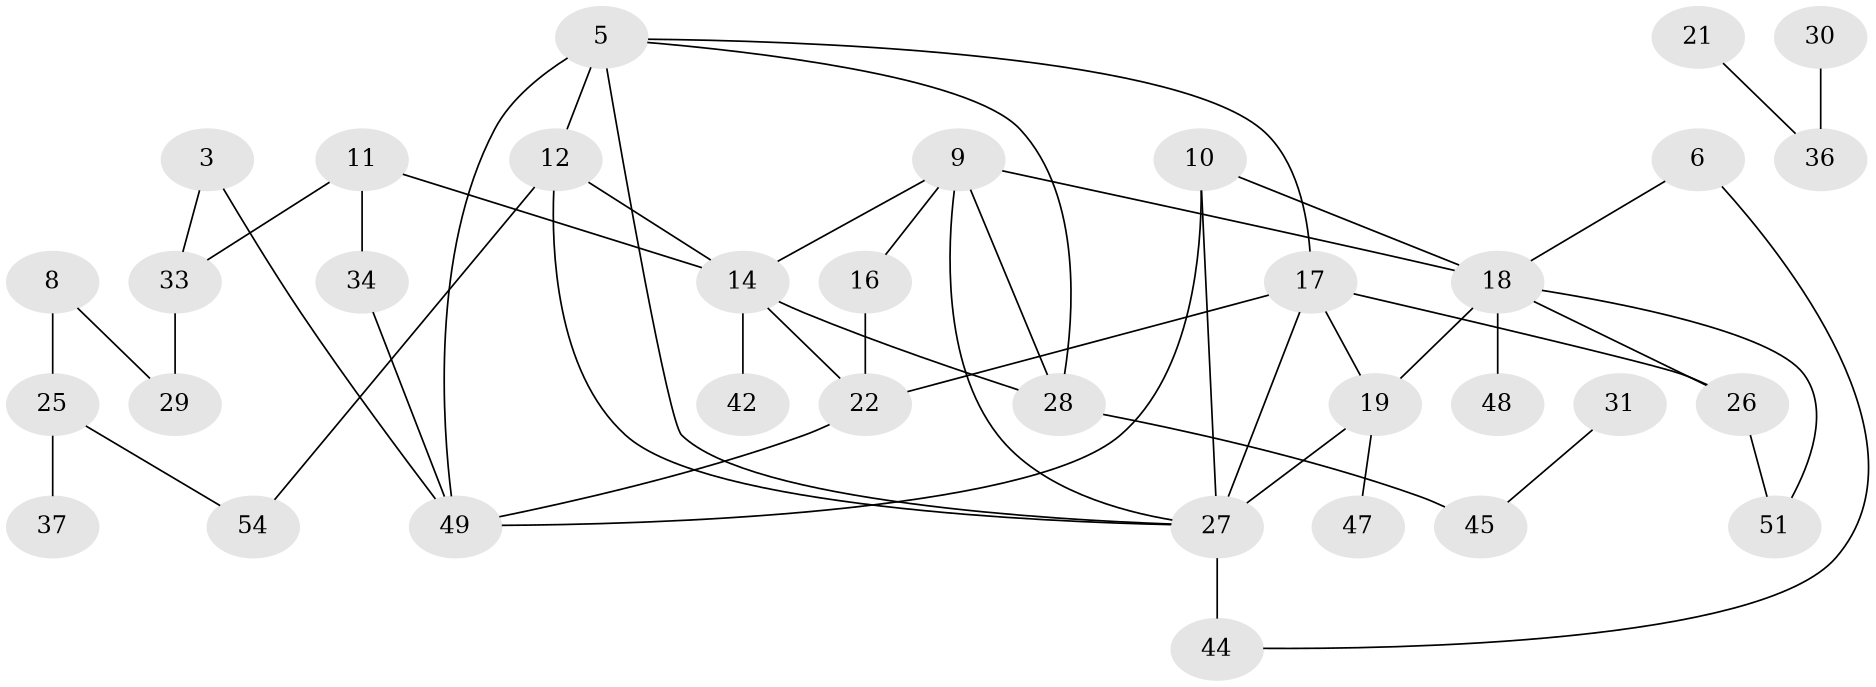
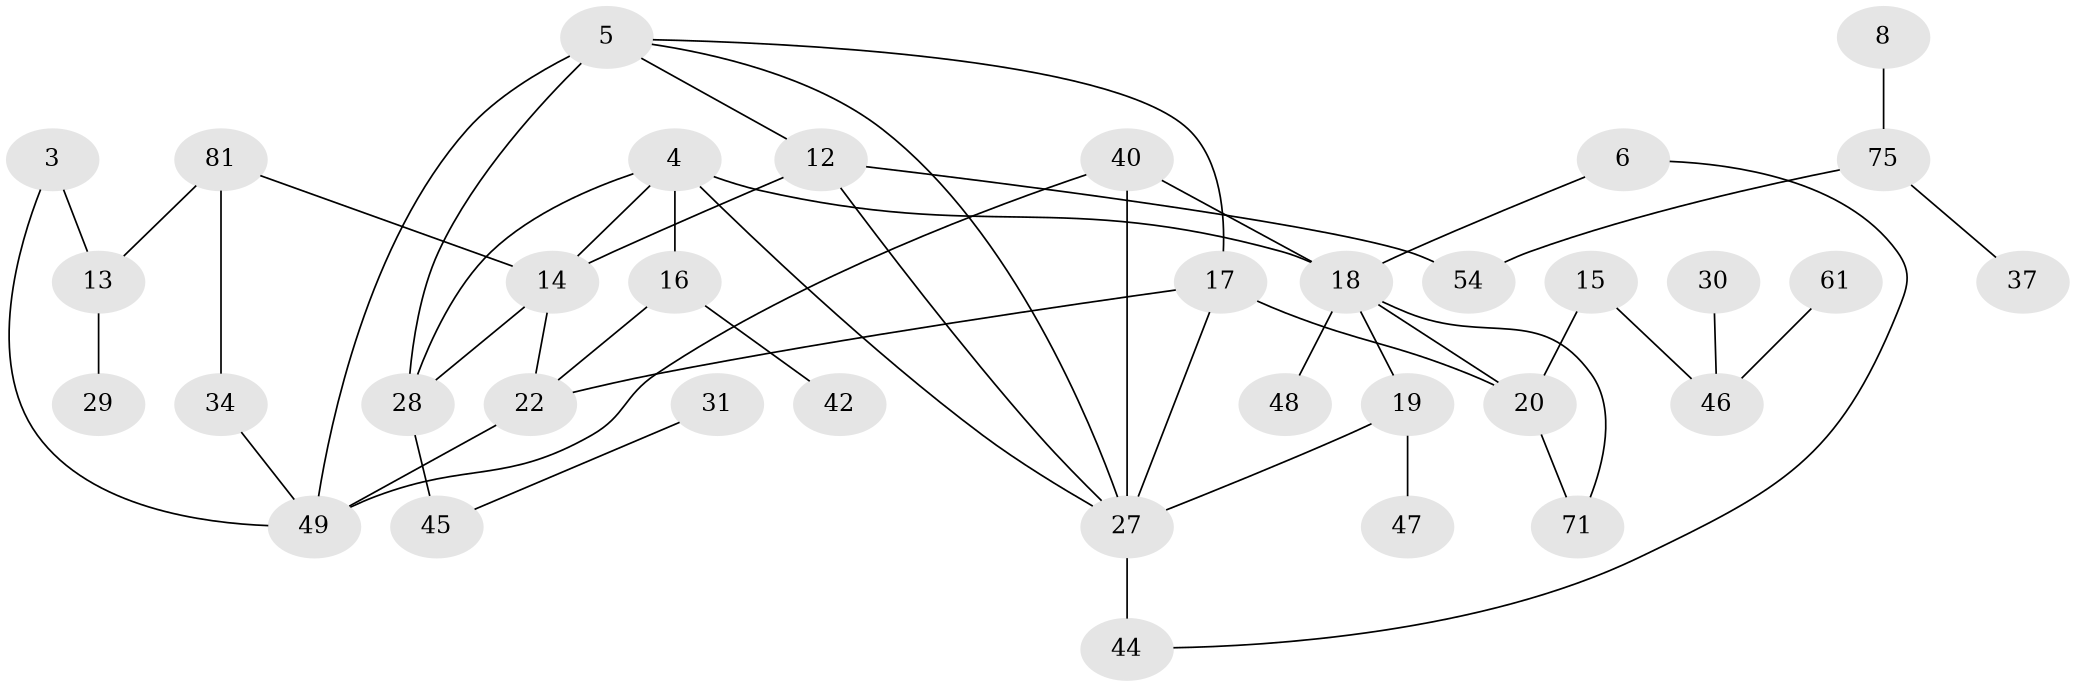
(1698, 37) -> (1836, 282)
(362, 160) -> (221, 160)
(959, 160) -> (675, 160)
(1200, 160) -> (1127, 160)
(1821, 160) -> (1717, 405)
(175, 282) -> (99, 282)
none -> (1591, 282)
(114, 343) -> none
(1343, 343) -> none
(743, 344) -> (757, 343)
(53, 405) -> (1884, 160)
(1743, 405) -> (1530, 405)
(1775, 527) -> (1578, 527)
